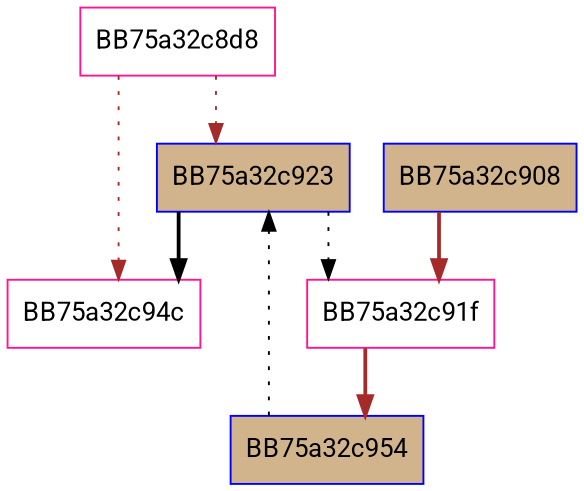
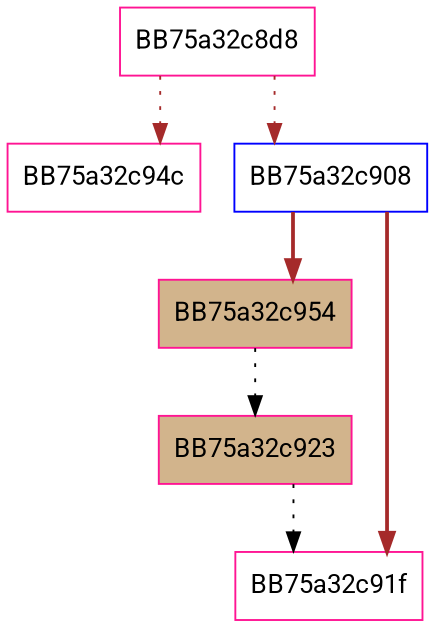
(216, 100) -> (275, 100)
(253, 178) -> (255, 450)
(480, 178) -> (331, 178)
(179, 236) -> none
(365, 372) -> (293, 236)
(327, 450) -> (255, 314)
